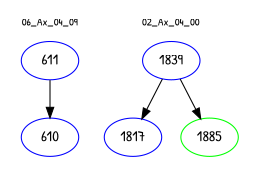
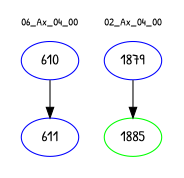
(50, 23) -> (50, 23)
(171, 61) -> (133, 61)
(50, 94) -> (50, 94)
(133, 137) -> none
